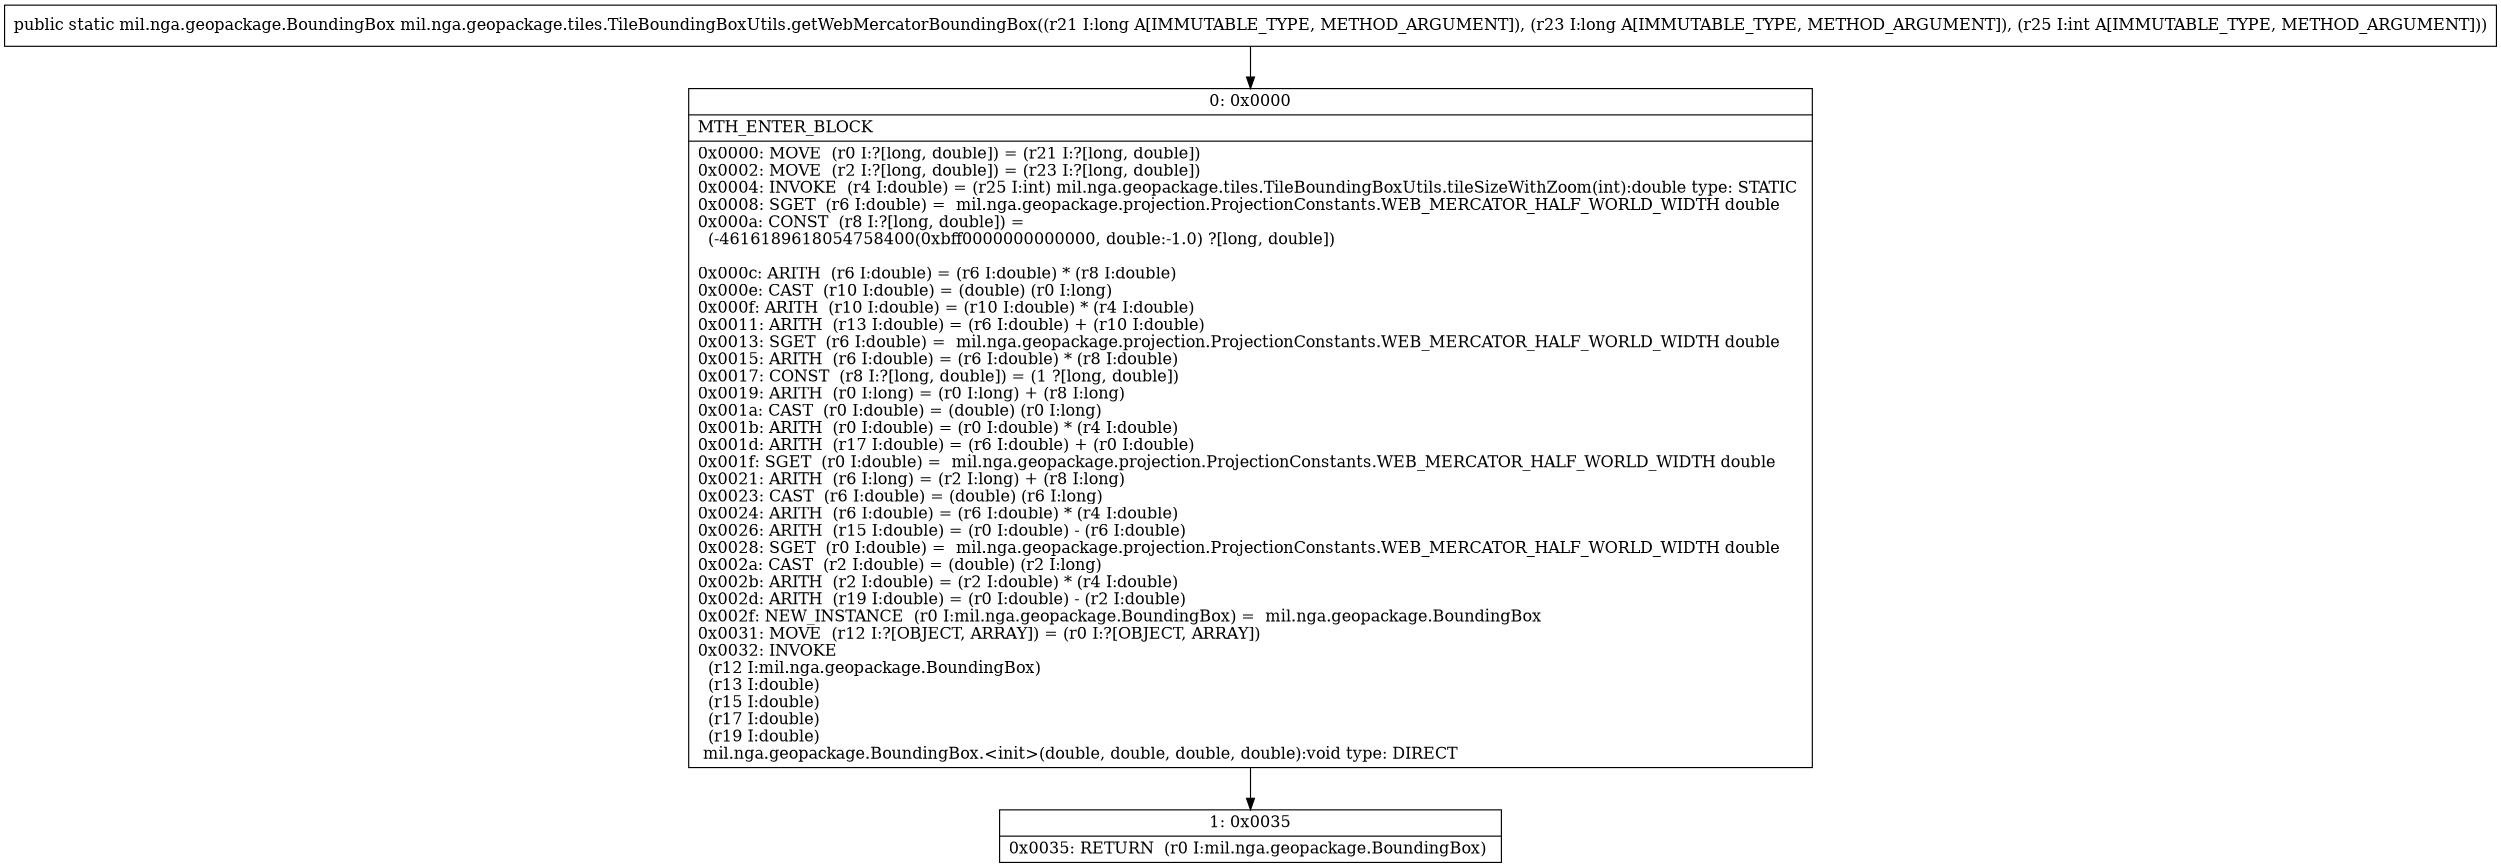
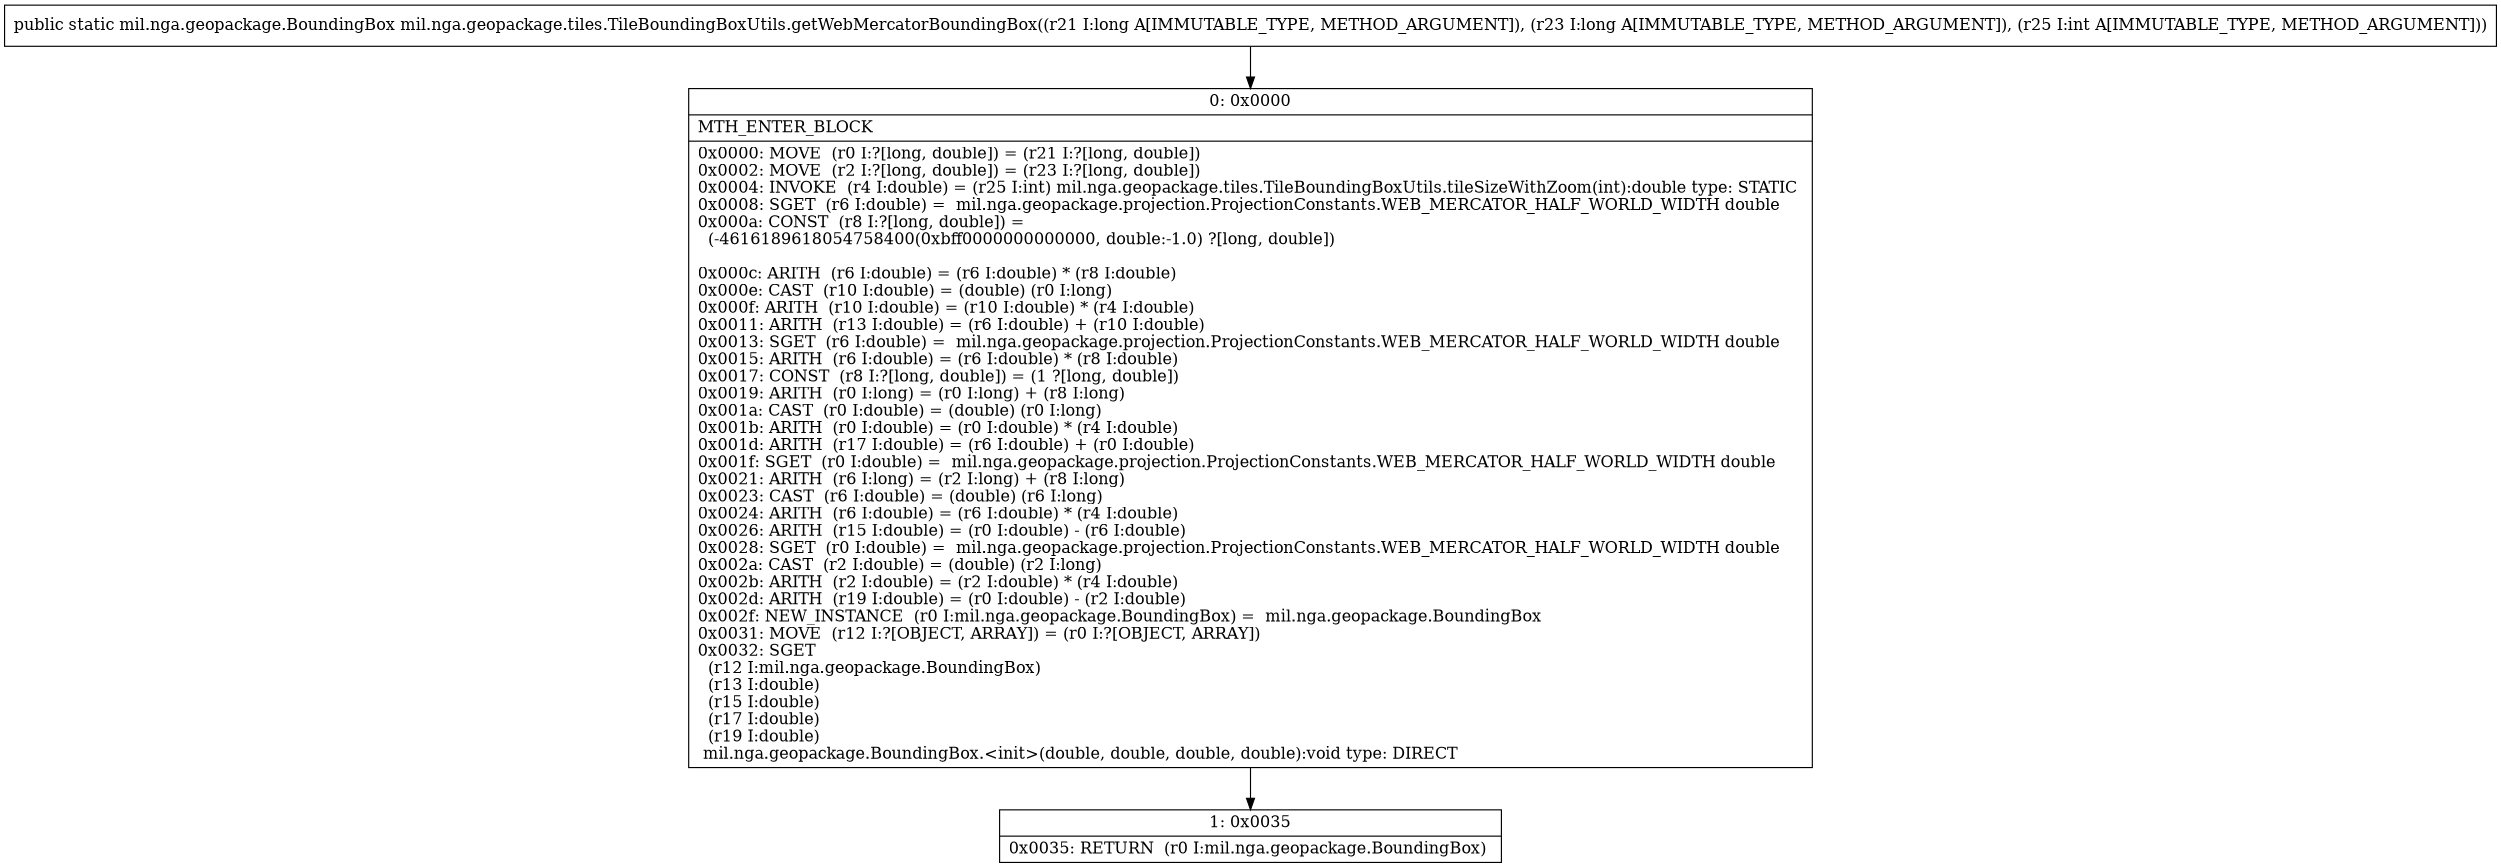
(773, 651) -> (762, 651)
